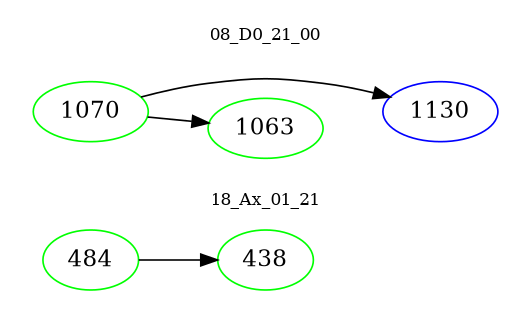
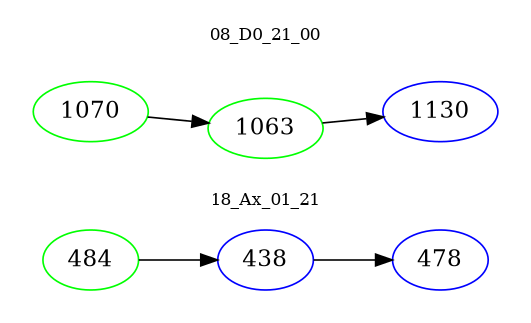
(257, 79) -> (345, 121)
(266, 260) -> (266, 260)
none -> (440, 260)
